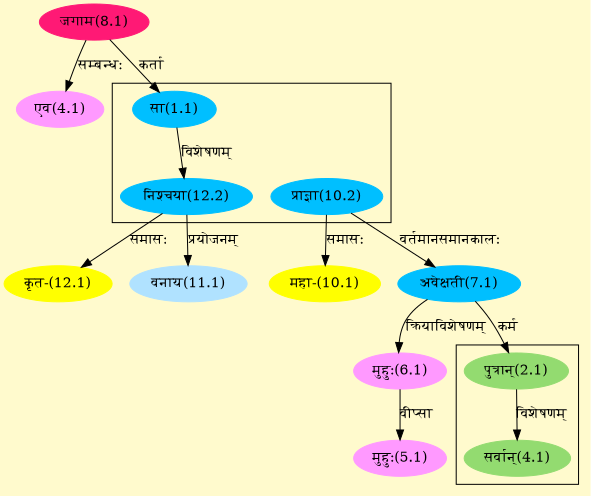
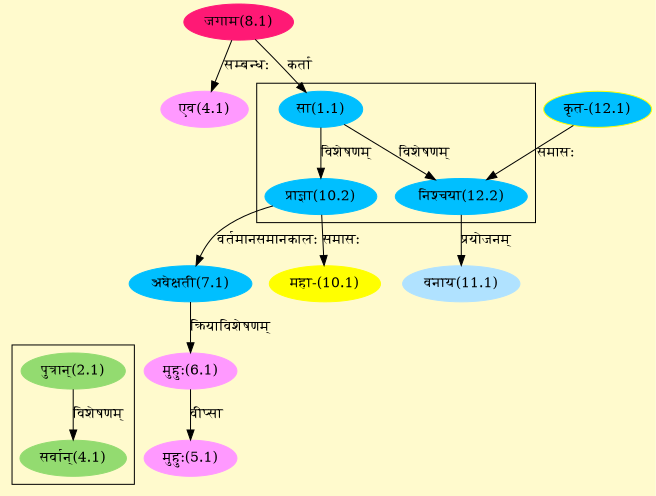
none -> (321, 148)
(126, 238) -> (528, 154)
(58, 284) -> (598, 109)
(491, 321) -> none
